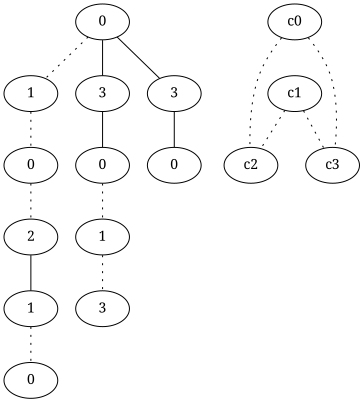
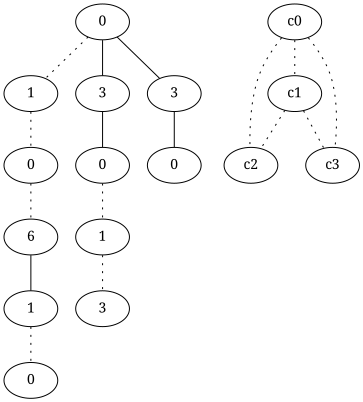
none -> (295, 58)
(31, 237) -> (31, 237)
